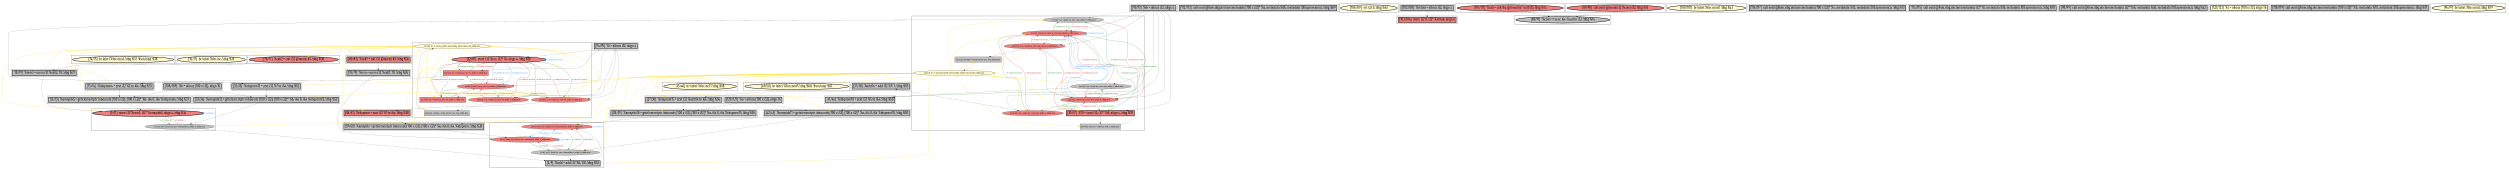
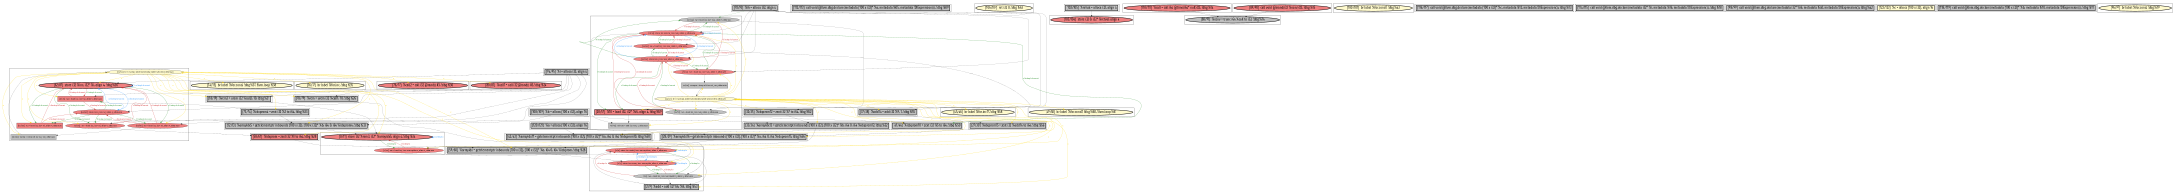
(1427, 20) -> (1092, 20)
(379, 60) -> (516, 85)
(1126, 68) -> (592, 63)
(180, 127) -> (409, 150)
